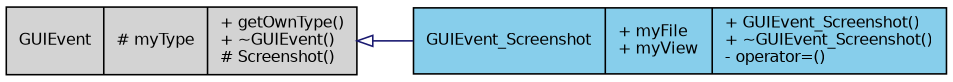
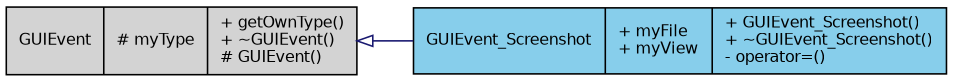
(277, 57) -> (271, 57)
